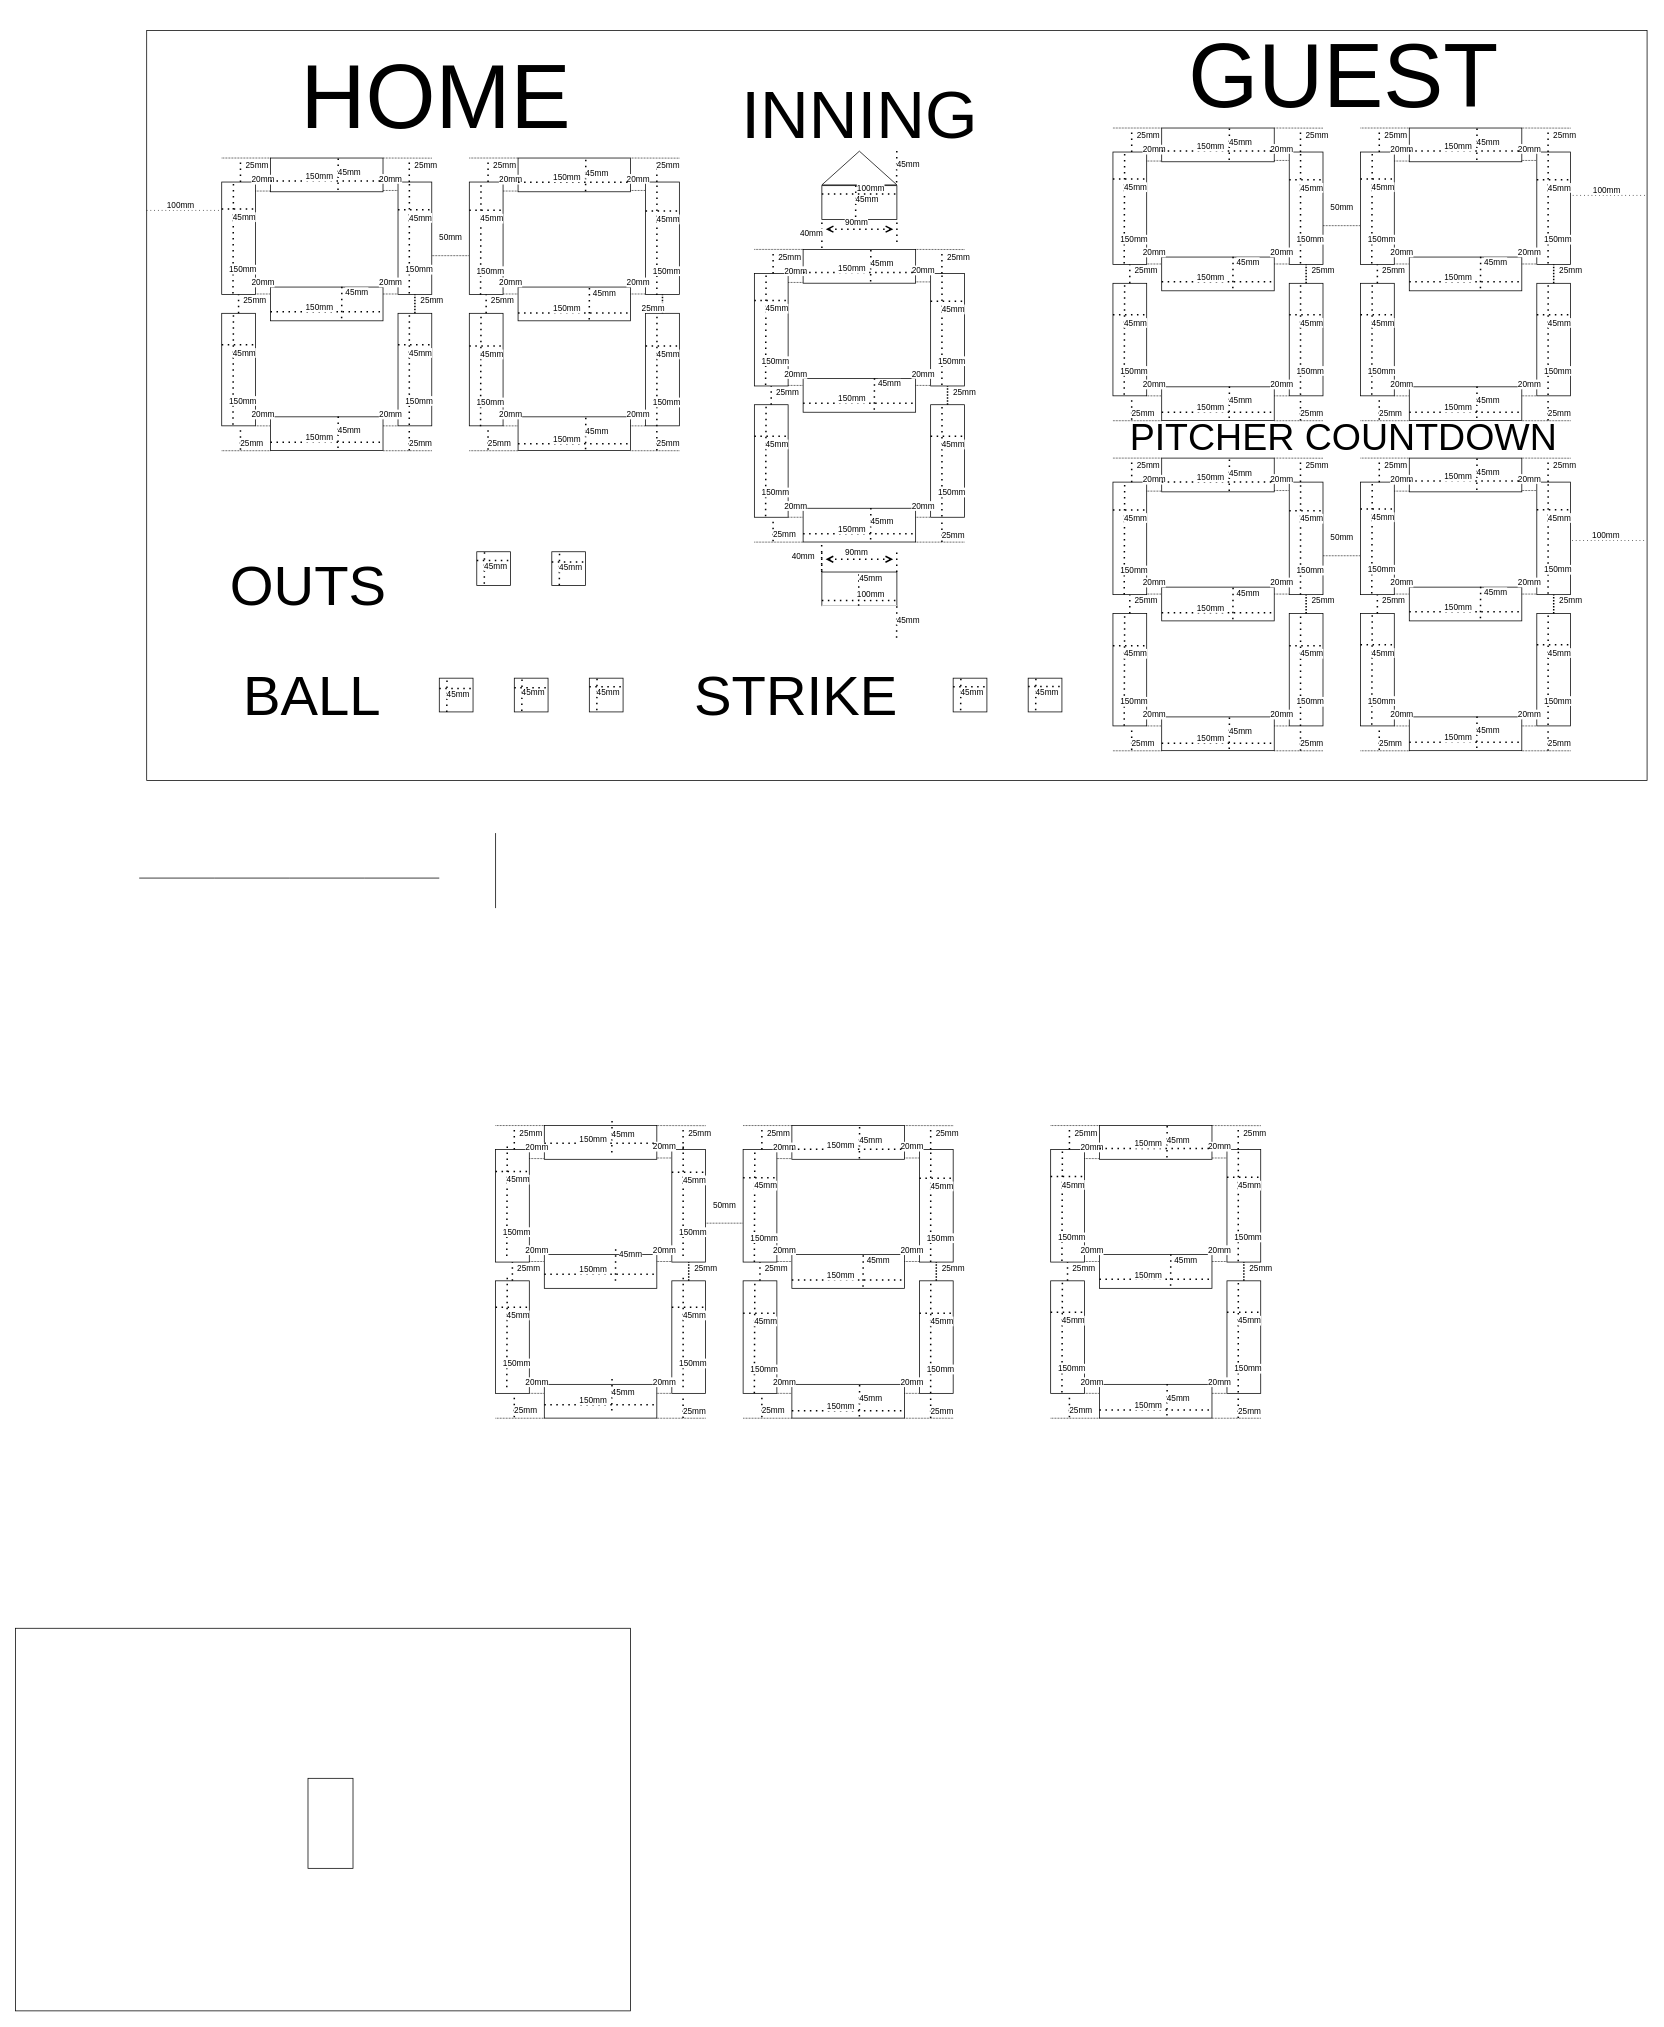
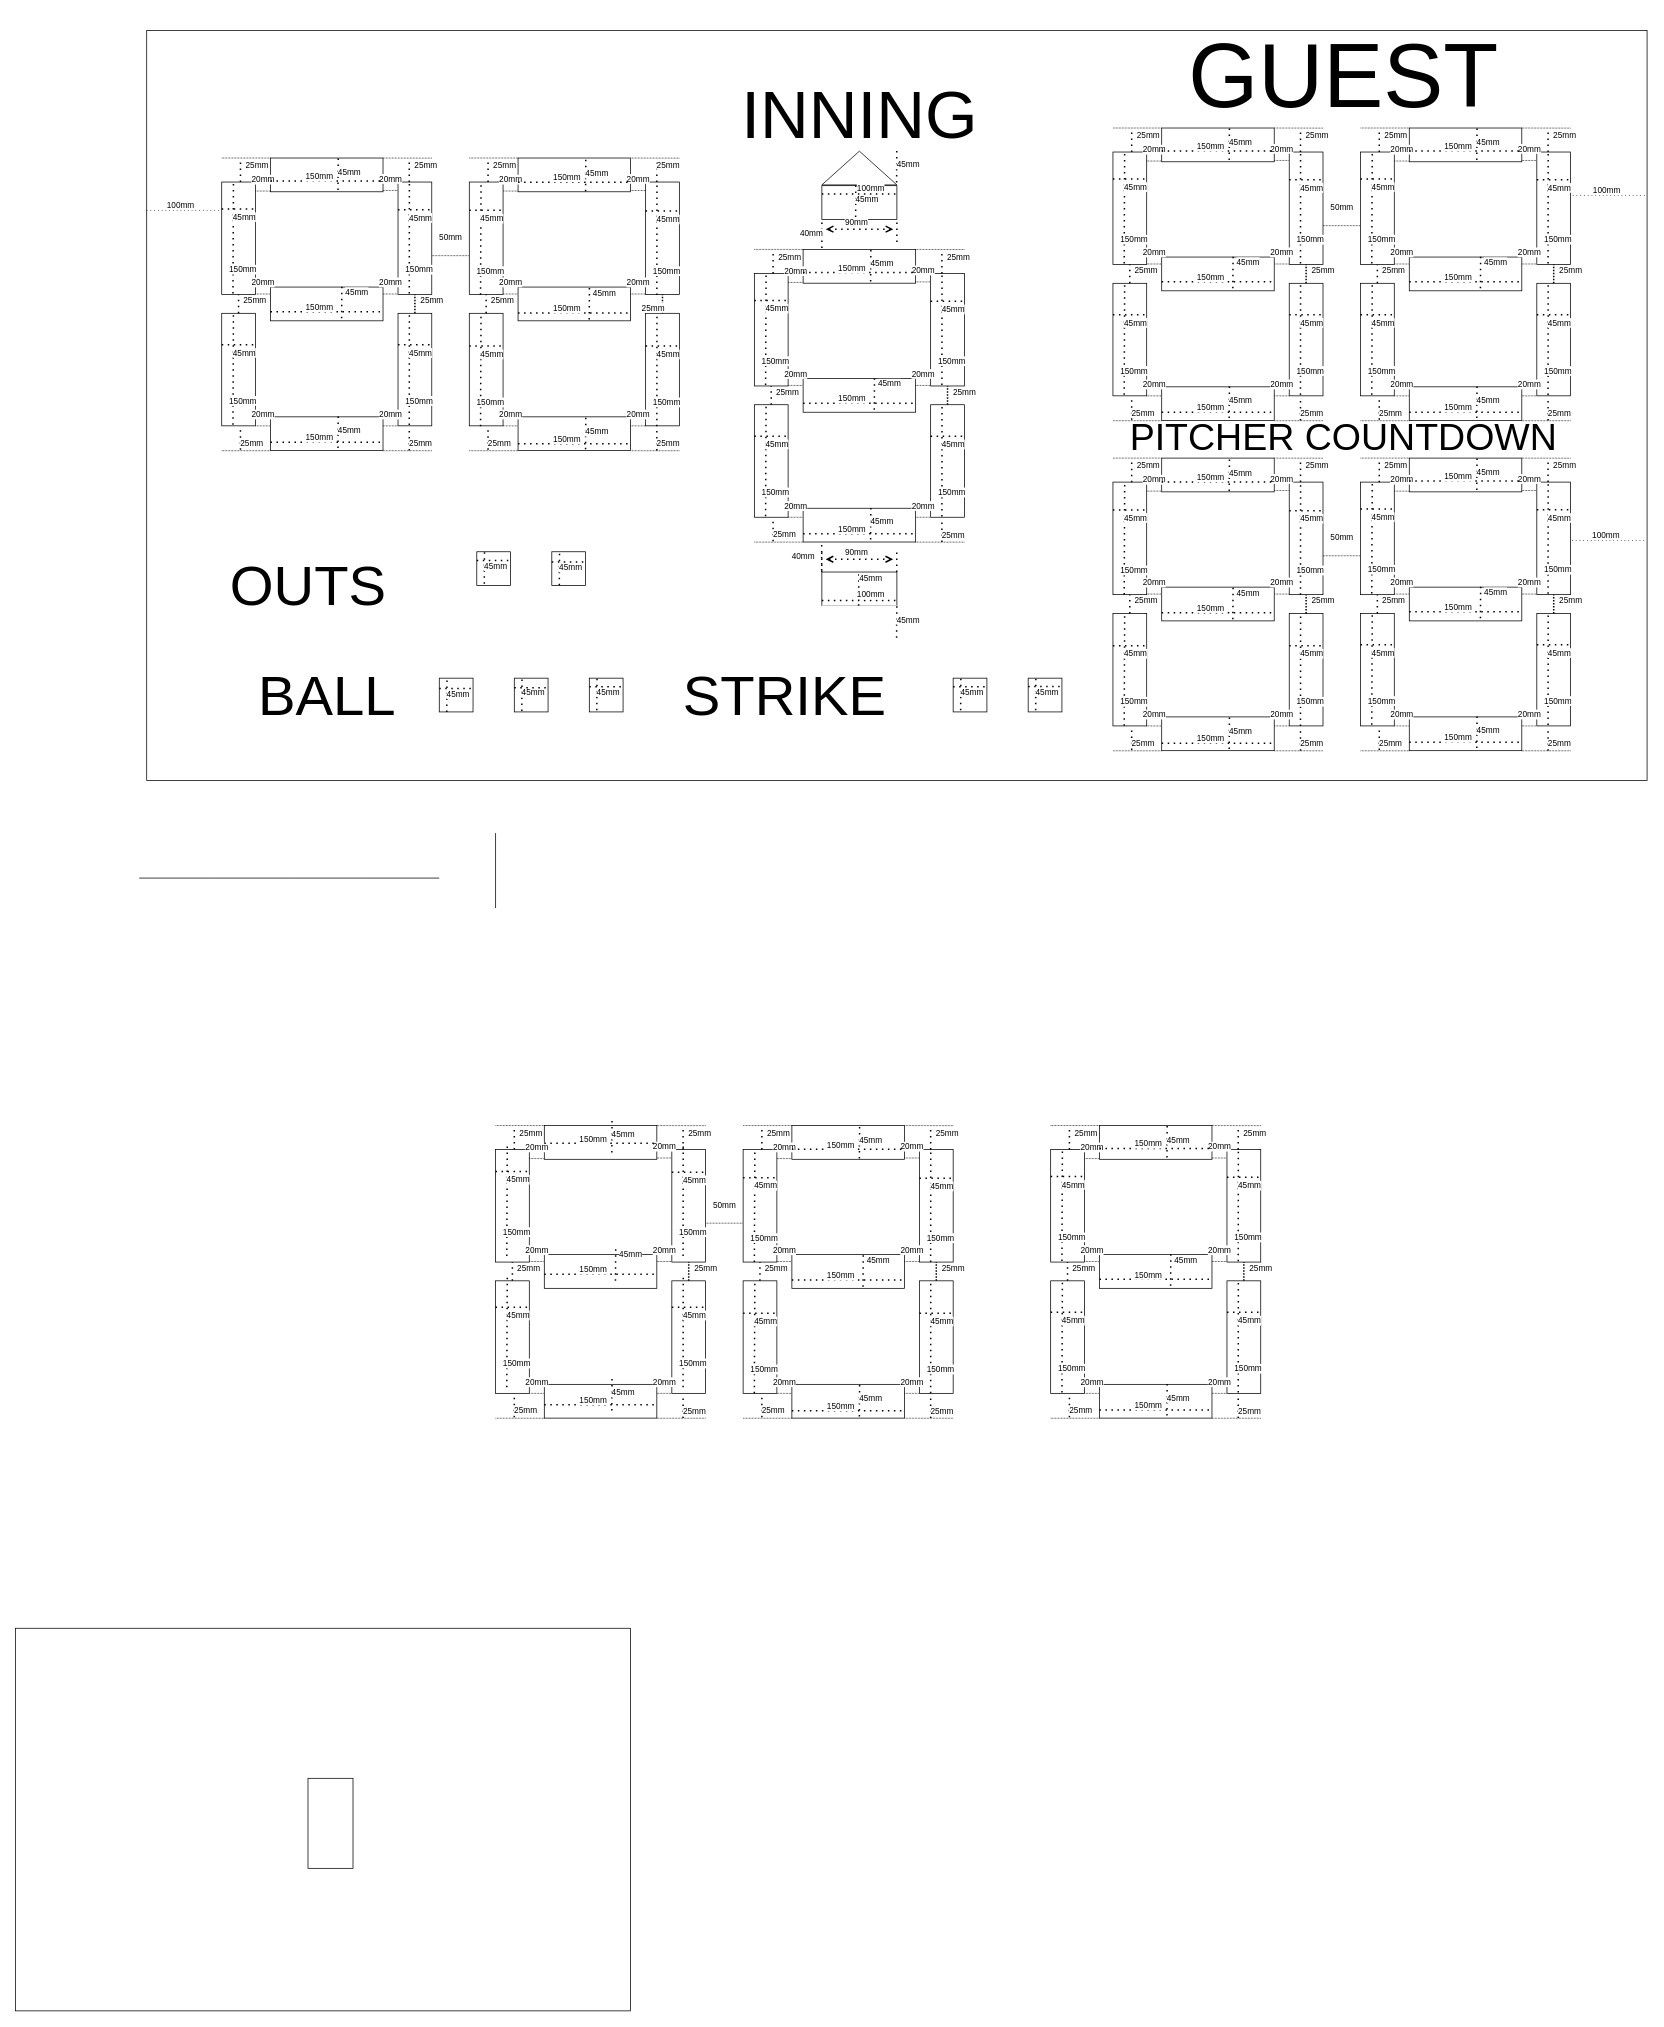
(435, 96) -> none
(312, 695) -> (327, 695)
(795, 695) -> (784, 695)
